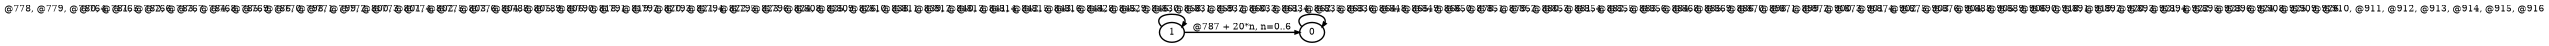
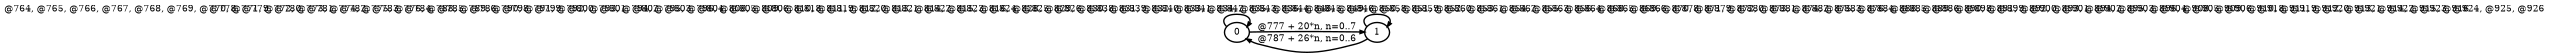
(1242, 27) -> (1307, 39)
none -> (1305, 32)
